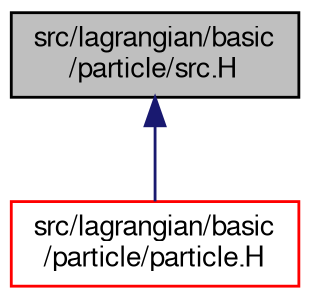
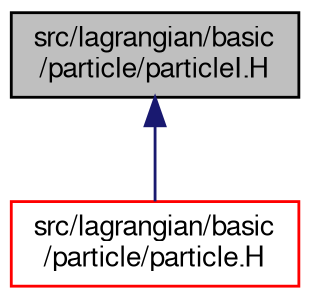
(155, 55) -> (155, 55)
